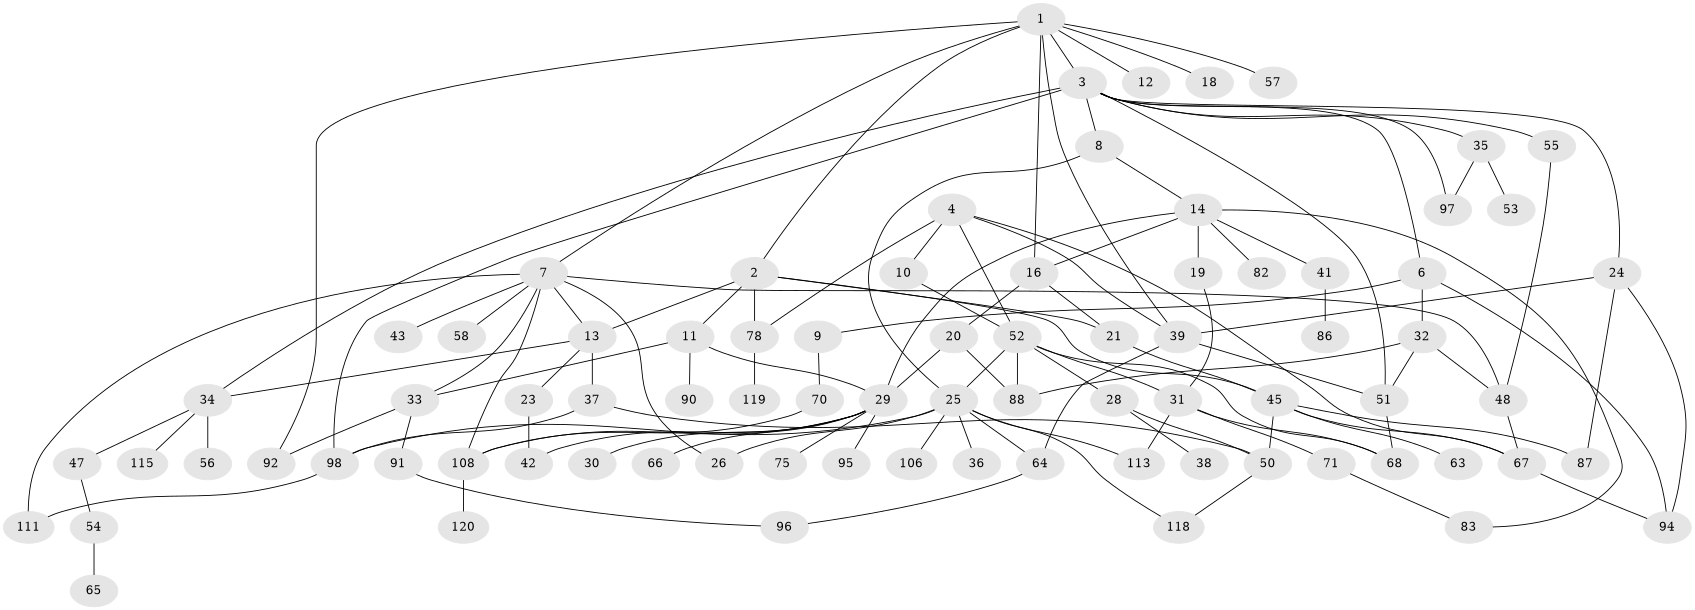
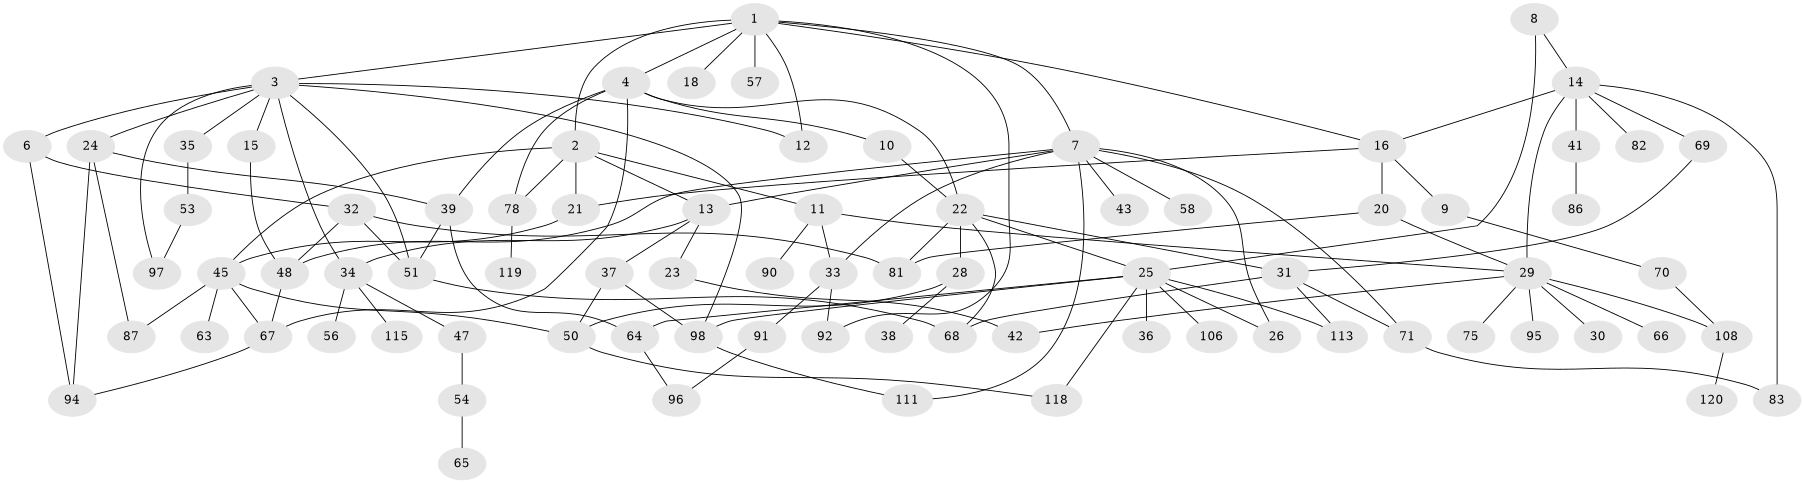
(1091, 115) -> (544, 95)
(1552, 146) -> (251, 146)
(1465, 178) -> (173, 241)
(1080, 189) -> (691, 51)
(1198, 273) -> (1703, 146)
(1121, 309) -> (1414, 178)
(1017, 337) -> (960, 210)
(507, 370) -> (1264, 207)
(1017, 400) -> (897, 273)
